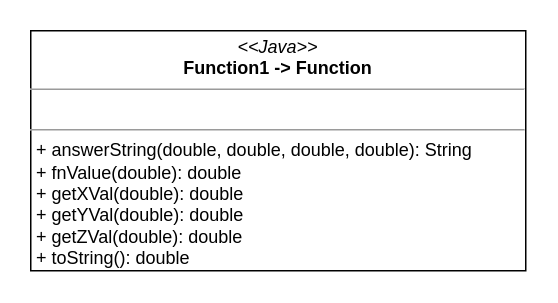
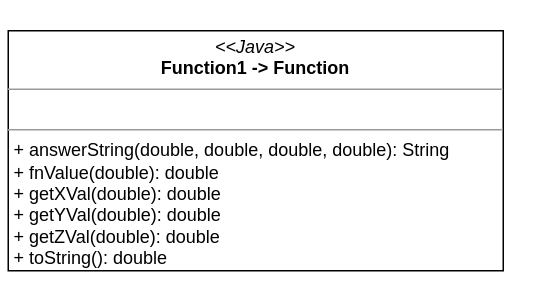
(278, 151) -> (256, 151)
